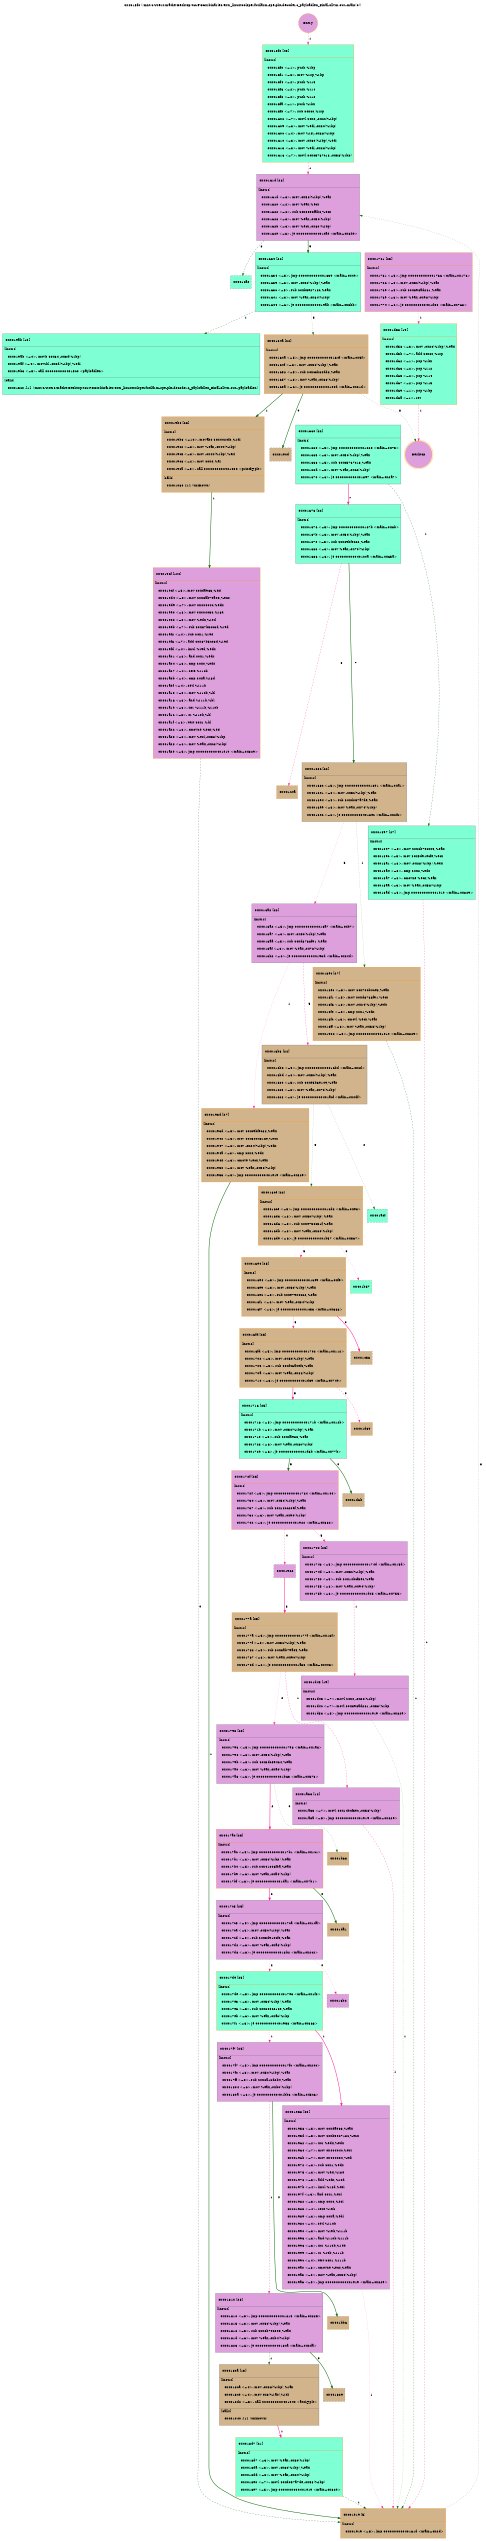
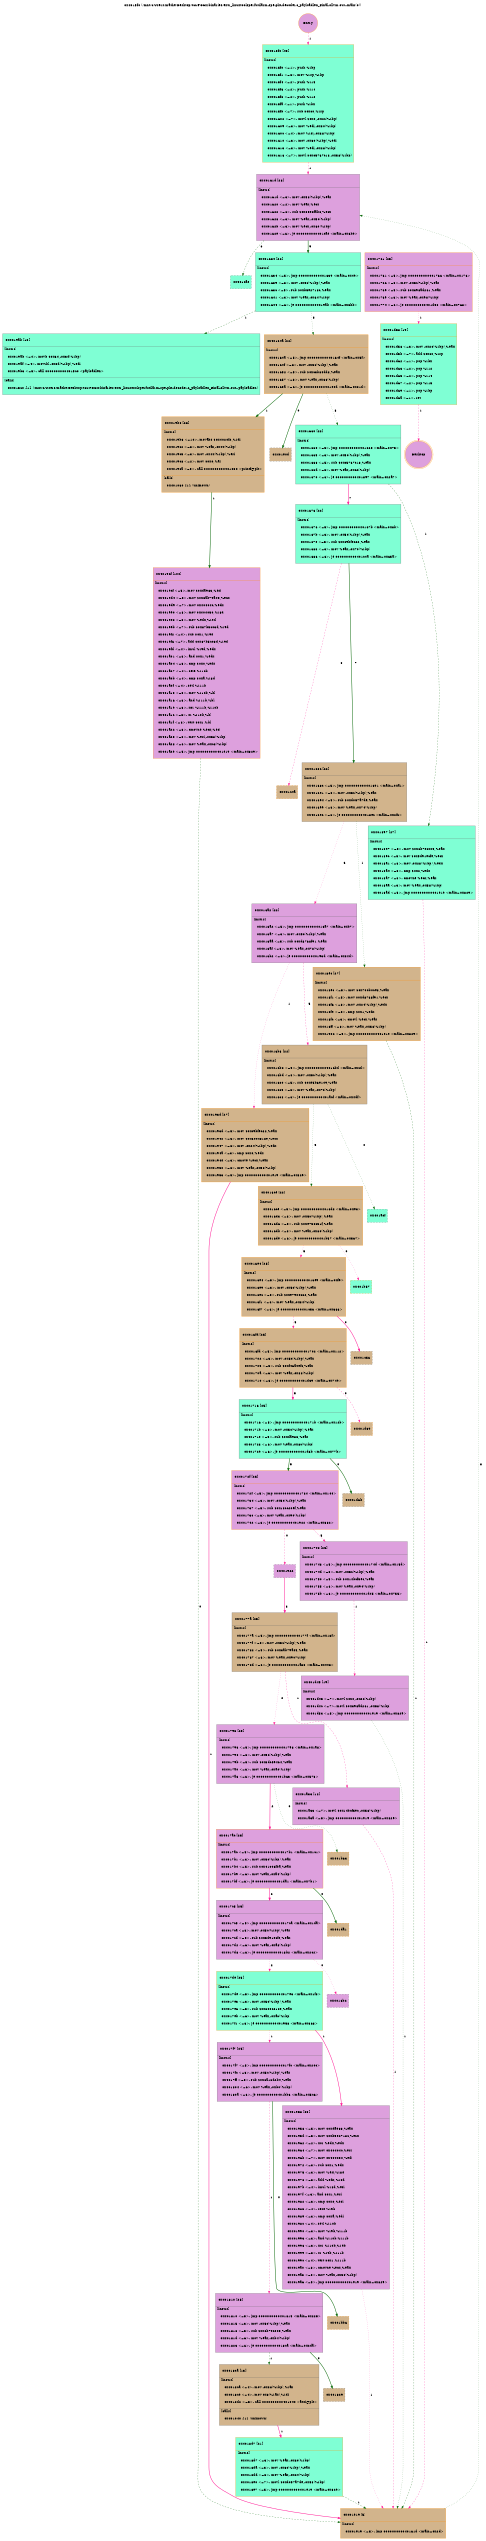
(393, 410) -> (332, 408)
(285, 1642) -> (285, 1642)
(209, 1897) -> (209, 1897)
